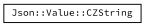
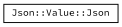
(72, 13) -> (61, 13)
